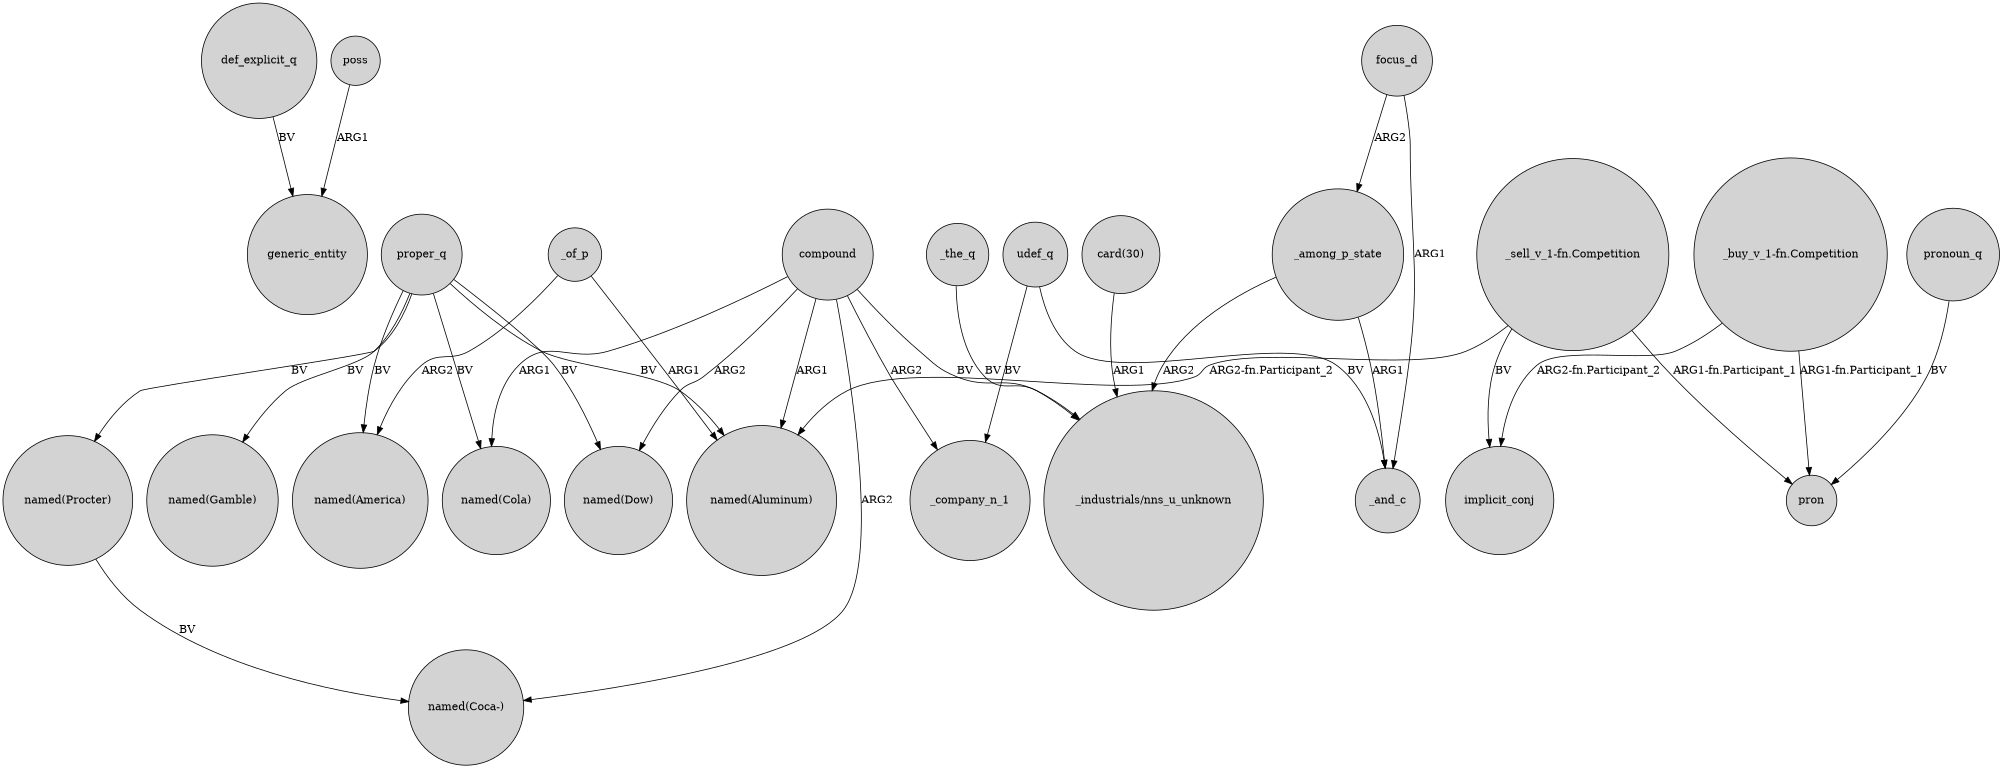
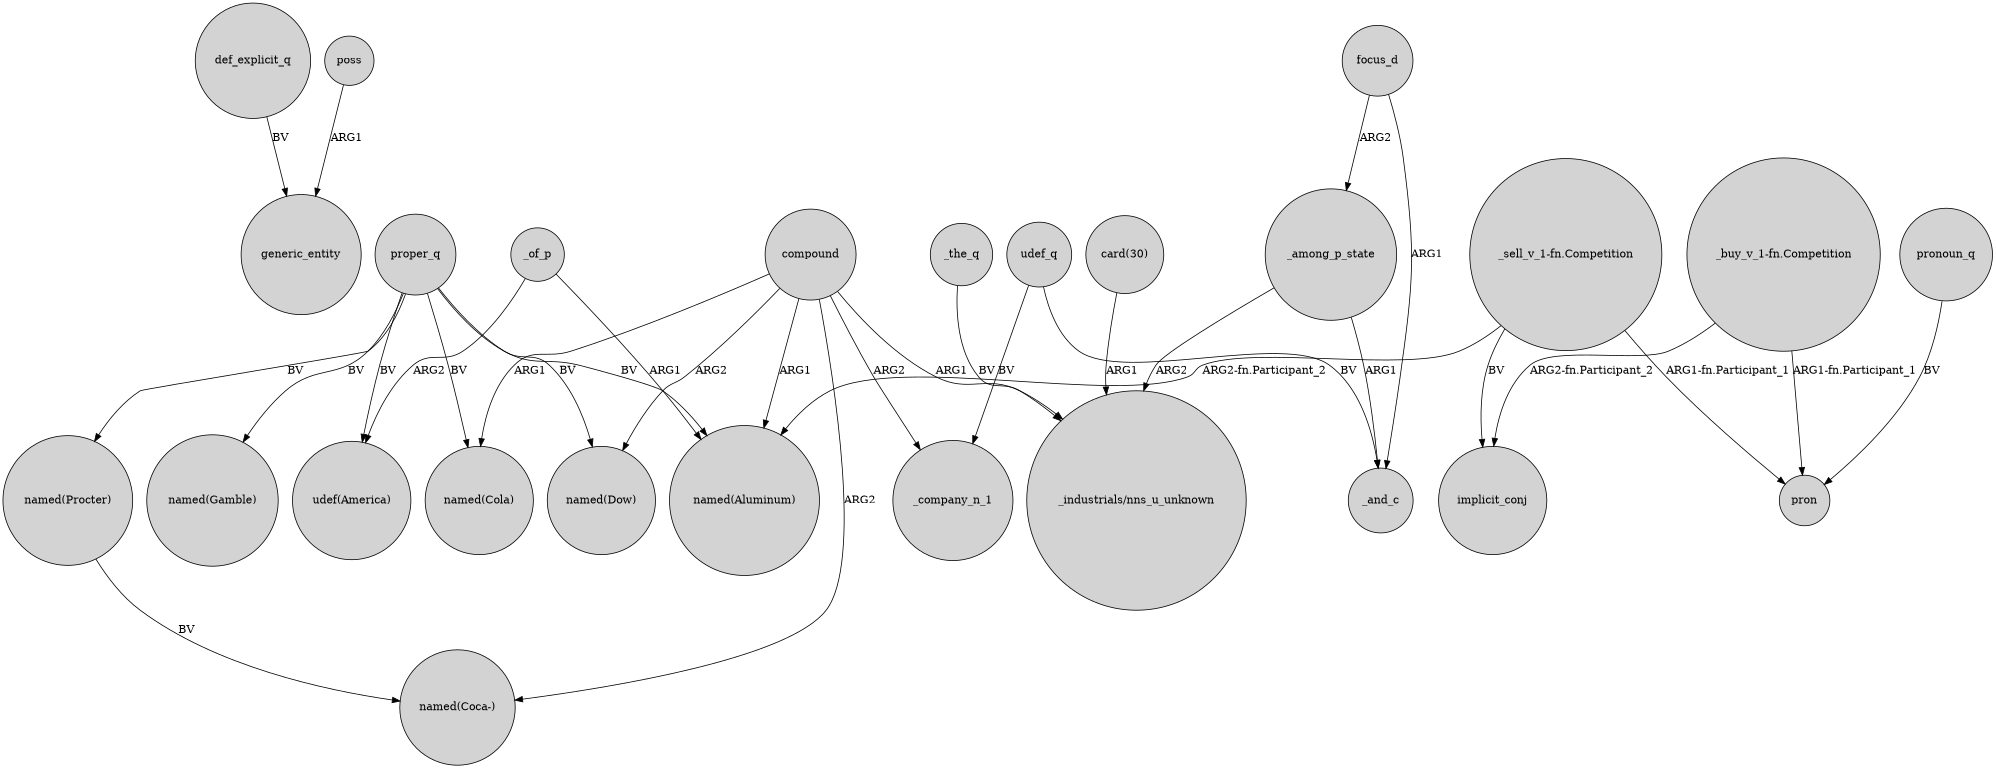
(965, 371) -> (952, 371)
(360, 501) -> (352, 501)
